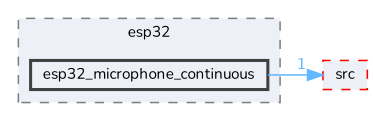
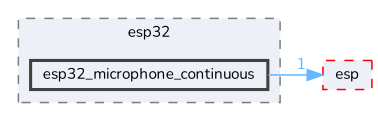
(345, 75) -> (347, 75)
